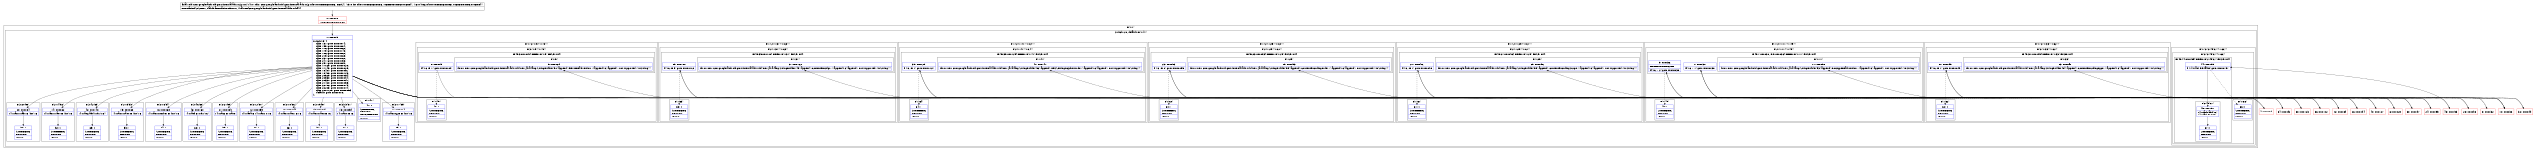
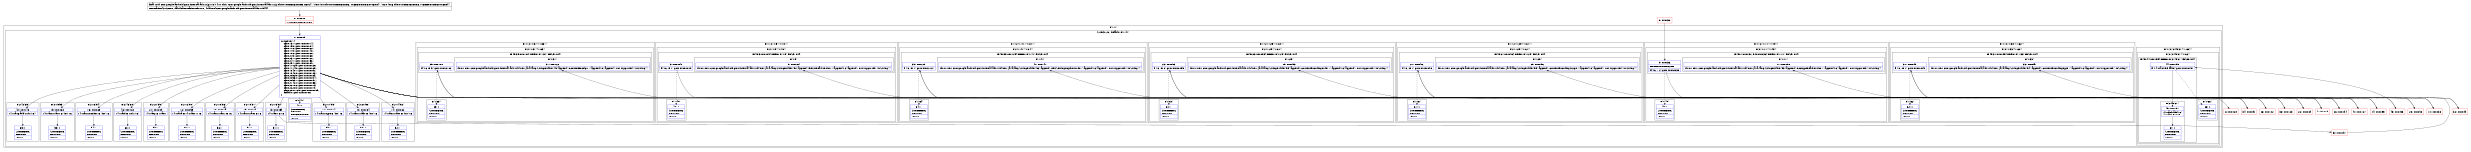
(1700, 66) -> none
(1382, 97) -> (1303, 125)
